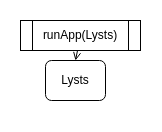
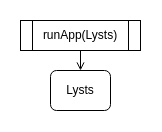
(76, 81) -> (81, 91)
